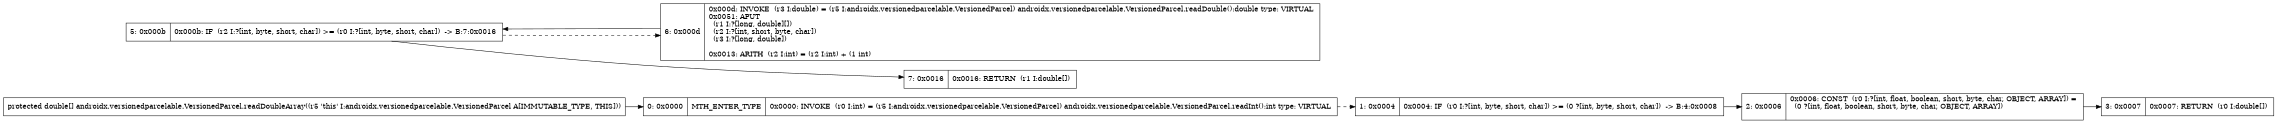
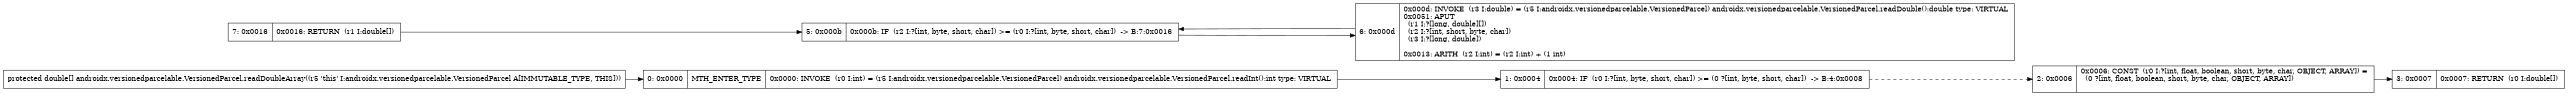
(579, 35) -> (1264, 35)
(645, 65) -> (599, 32)
(1344, 107) -> (1416, 79)
(1730, 107) -> (1948, 79)
